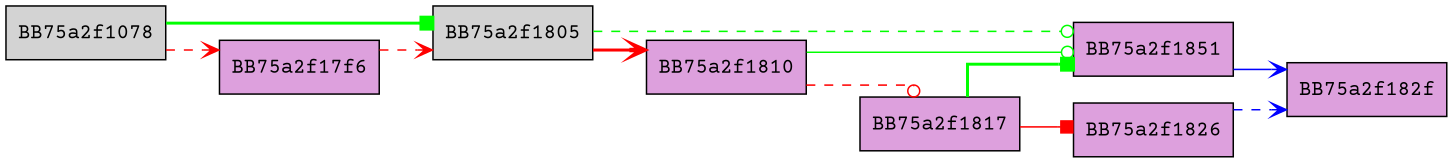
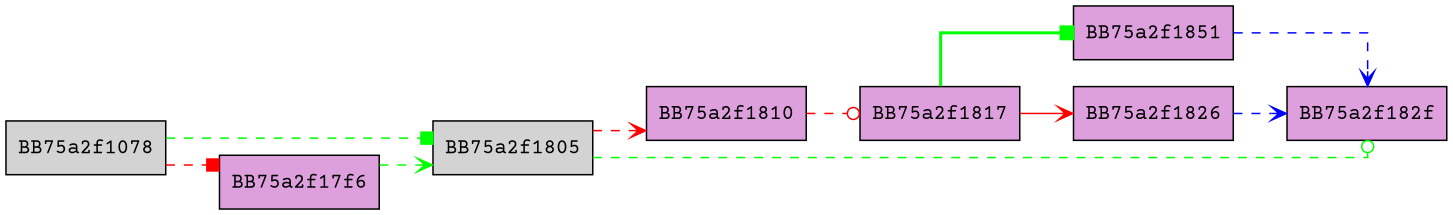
(292, 23) -> (292, 138)
(827, 31) -> (983, 158)
(185, 50) -> (185, 165)
(398, 50) -> (398, 165)
(612, 50) -> (612, 131)
(934, 52) -> none
(1252, 69) -> (1320, 33)
(1039, 127) -> (1039, 113)
